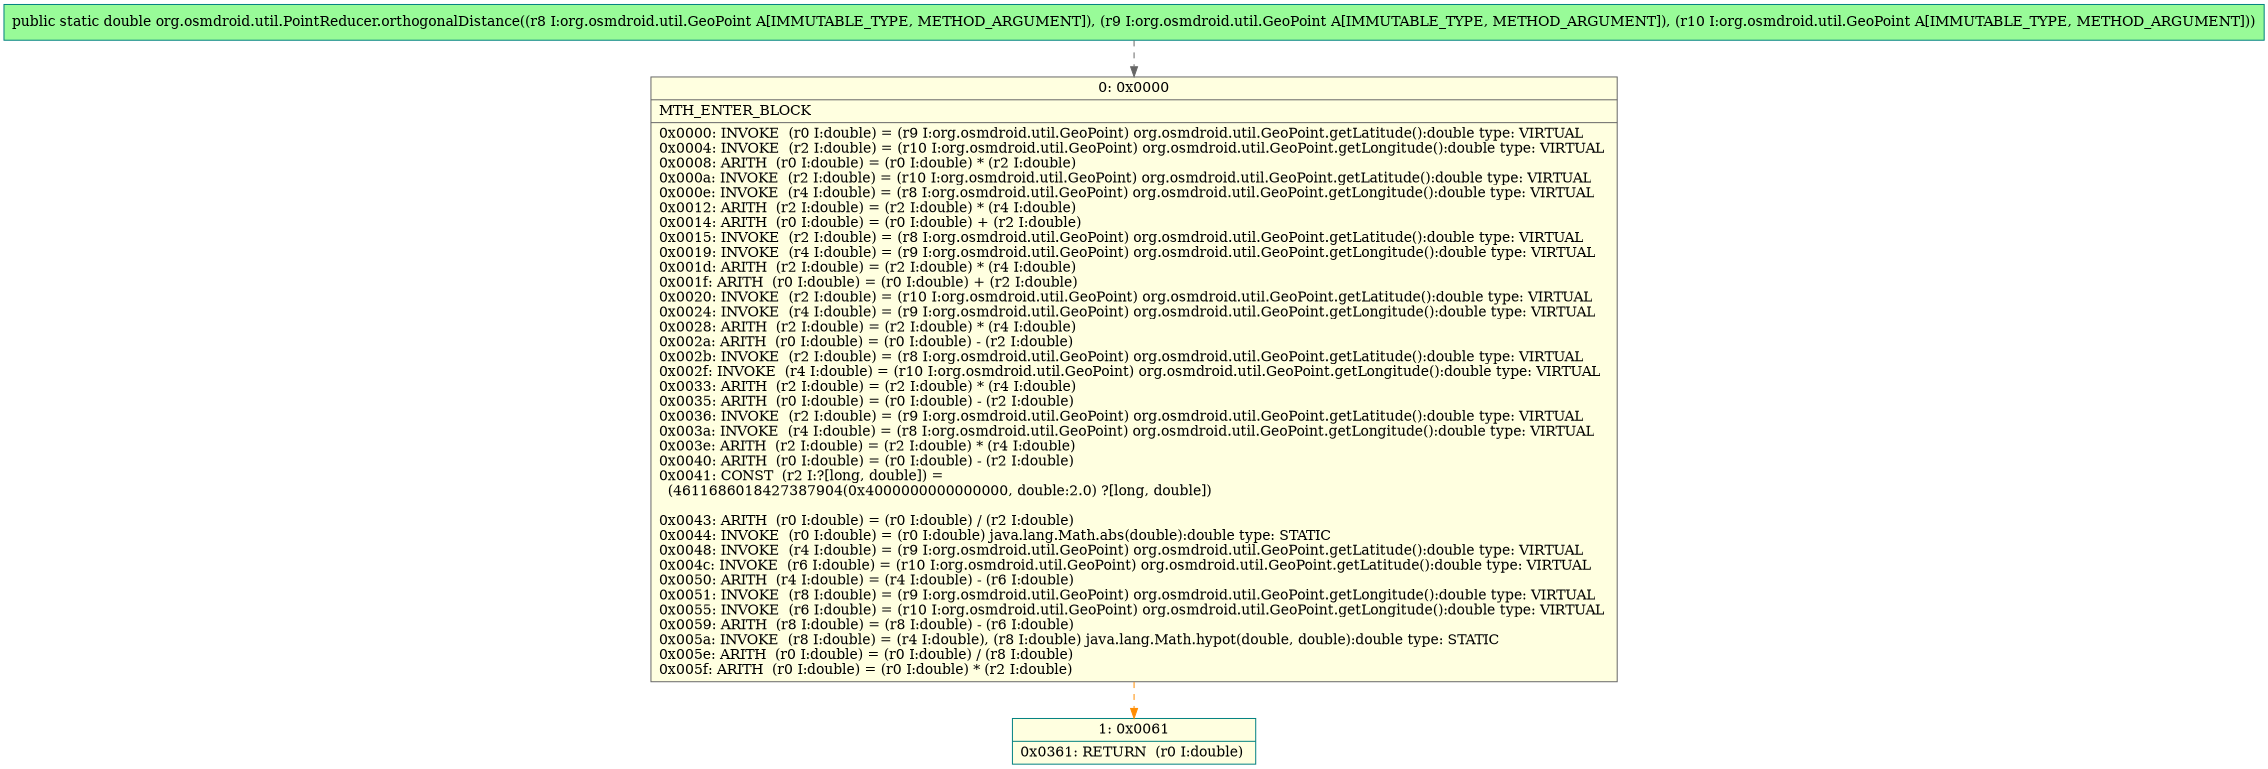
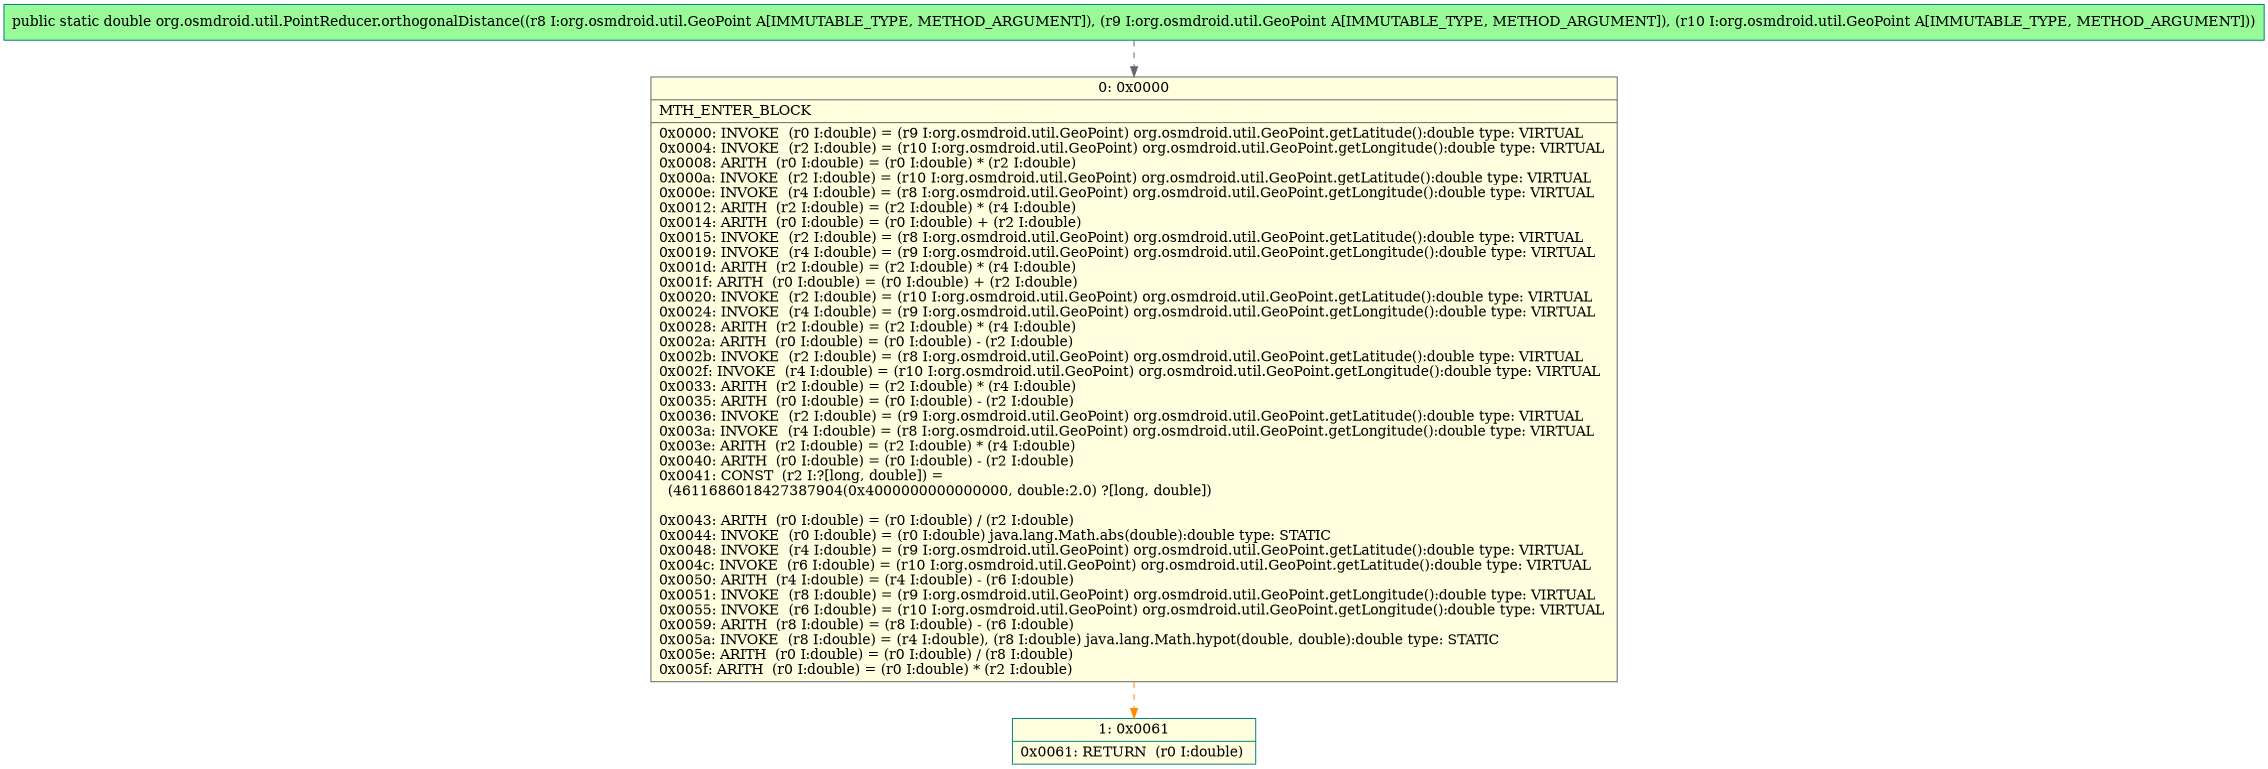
(1134, 752) -> (1134, 752)
